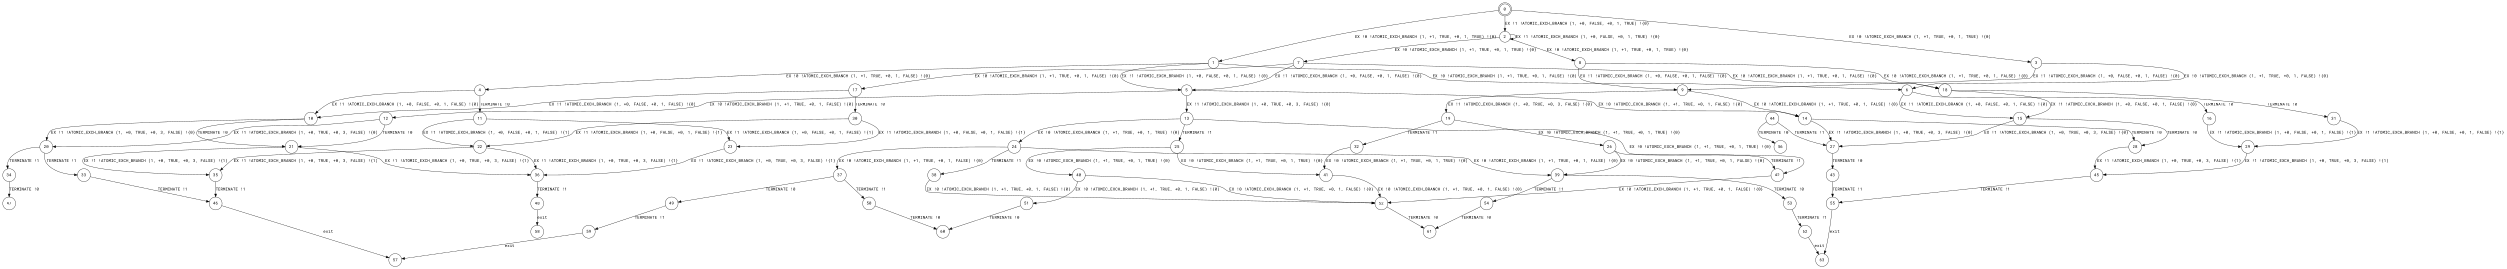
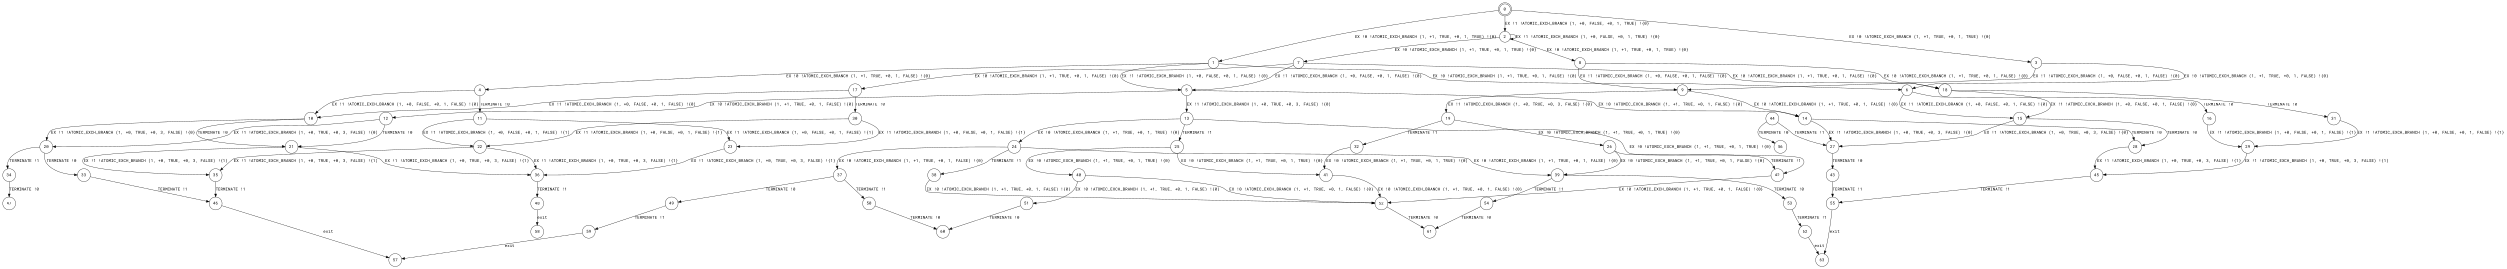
(62, 161) -> (62, 161)
